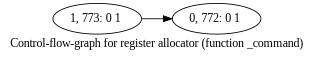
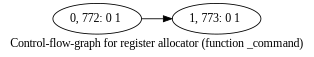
(153, 19) -> (153, 19)
